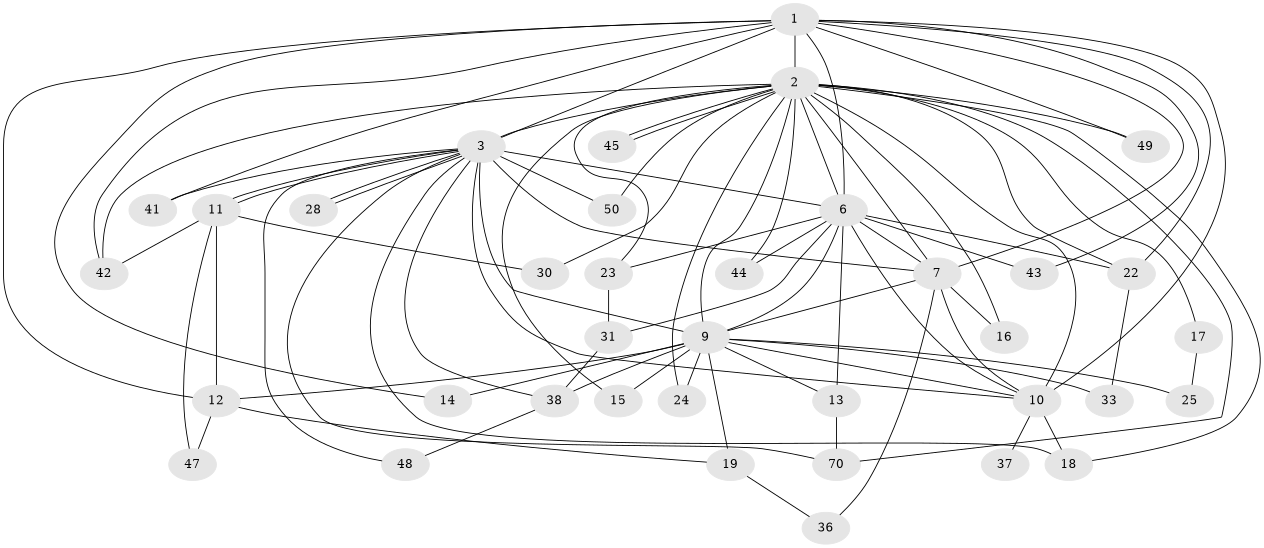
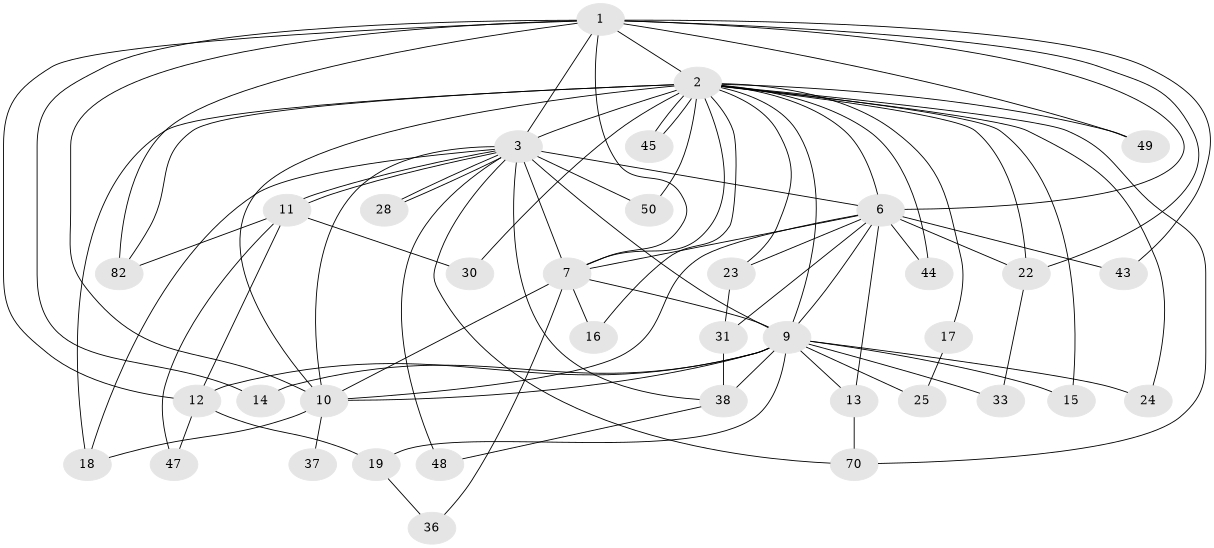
(153, 210) -> none
(104, 274) -> (119, 274)
